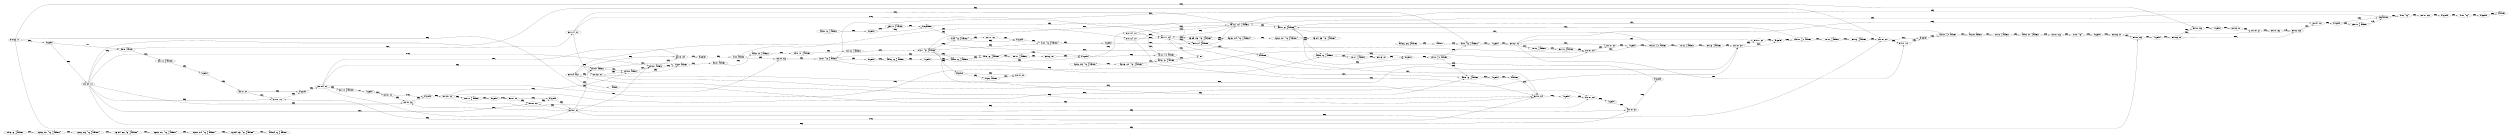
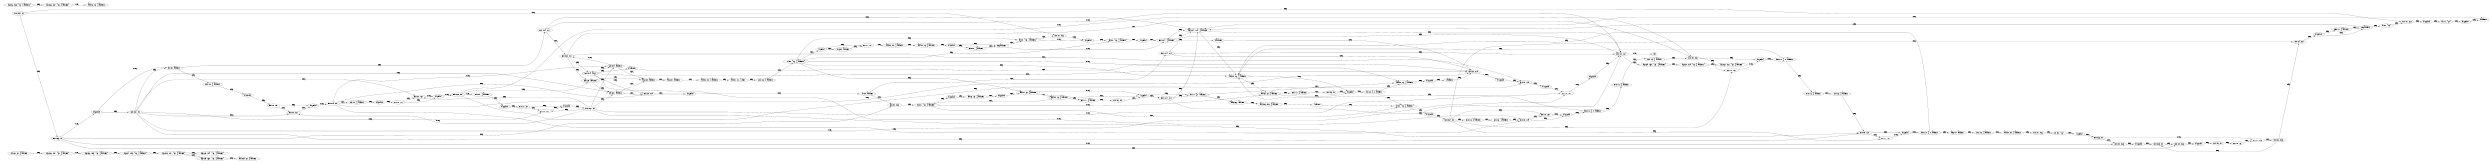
none -> (19, 14)
(2246, 29) -> (2228, 143)
(2186, 33) -> (2178, 138)
(1325, 38) -> none
(2238, 38) -> (2220, 151)
(1182, 40) -> (1396, 36)
none -> (895, 46)
(802, 53) -> (738, 80)
(1186, 58) -> none
(719, 63) -> (674, 80)
none -> (578, 64)
(614, 70) -> (592, 60)
none -> (1238, 103)
(223, 133) -> (193, 156)
